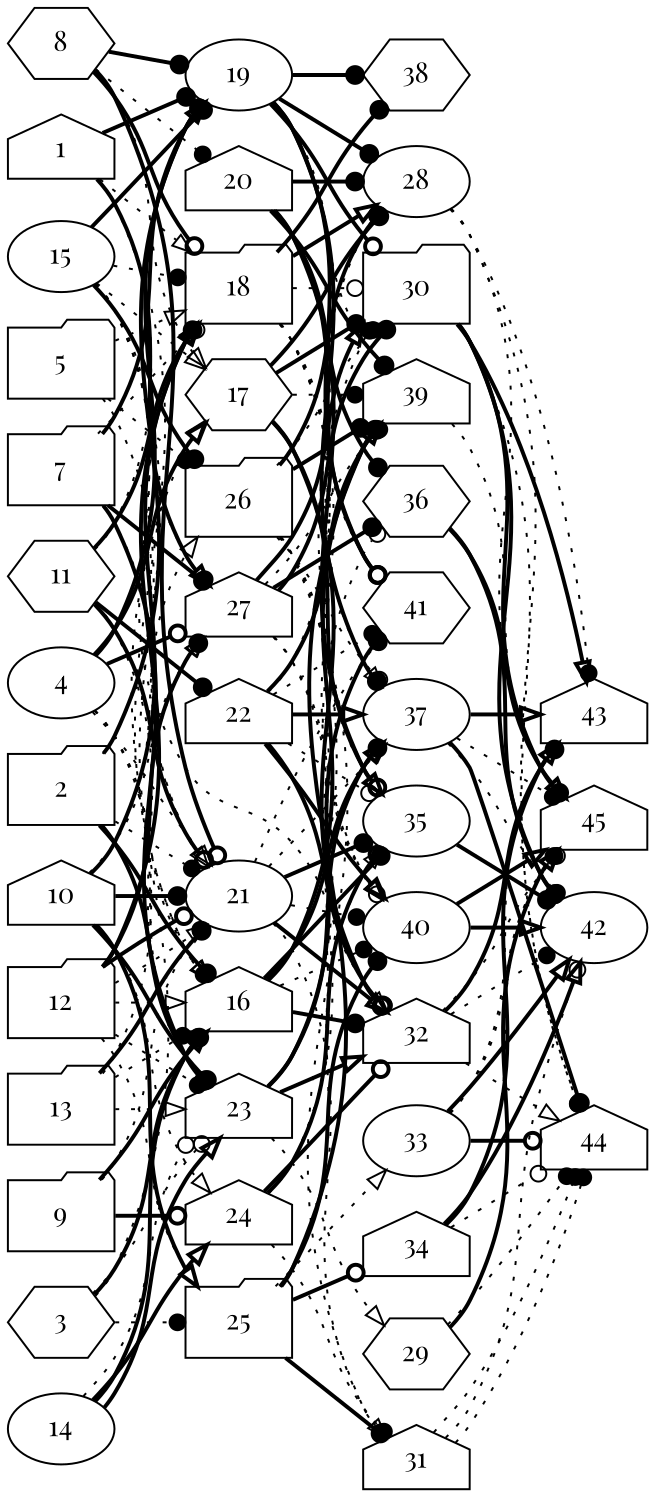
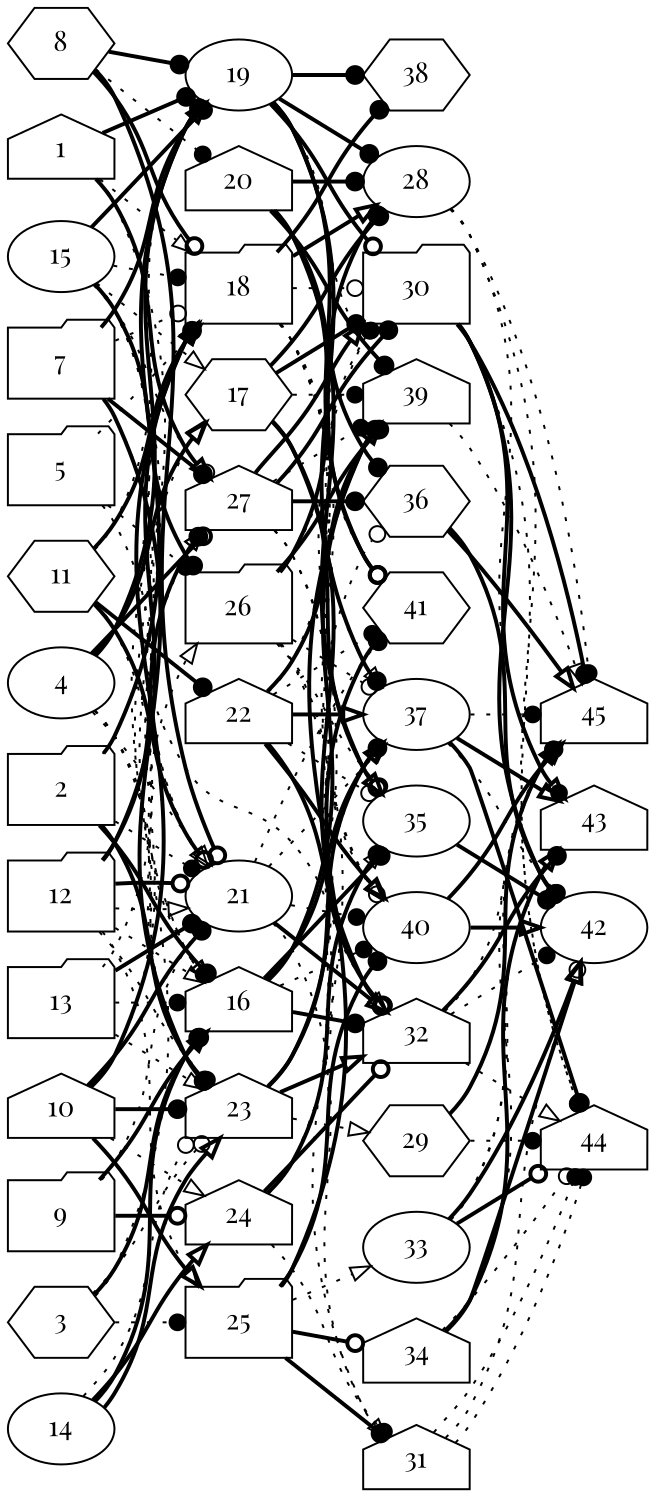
(149, 209) -> none
(320, 862) -> none
